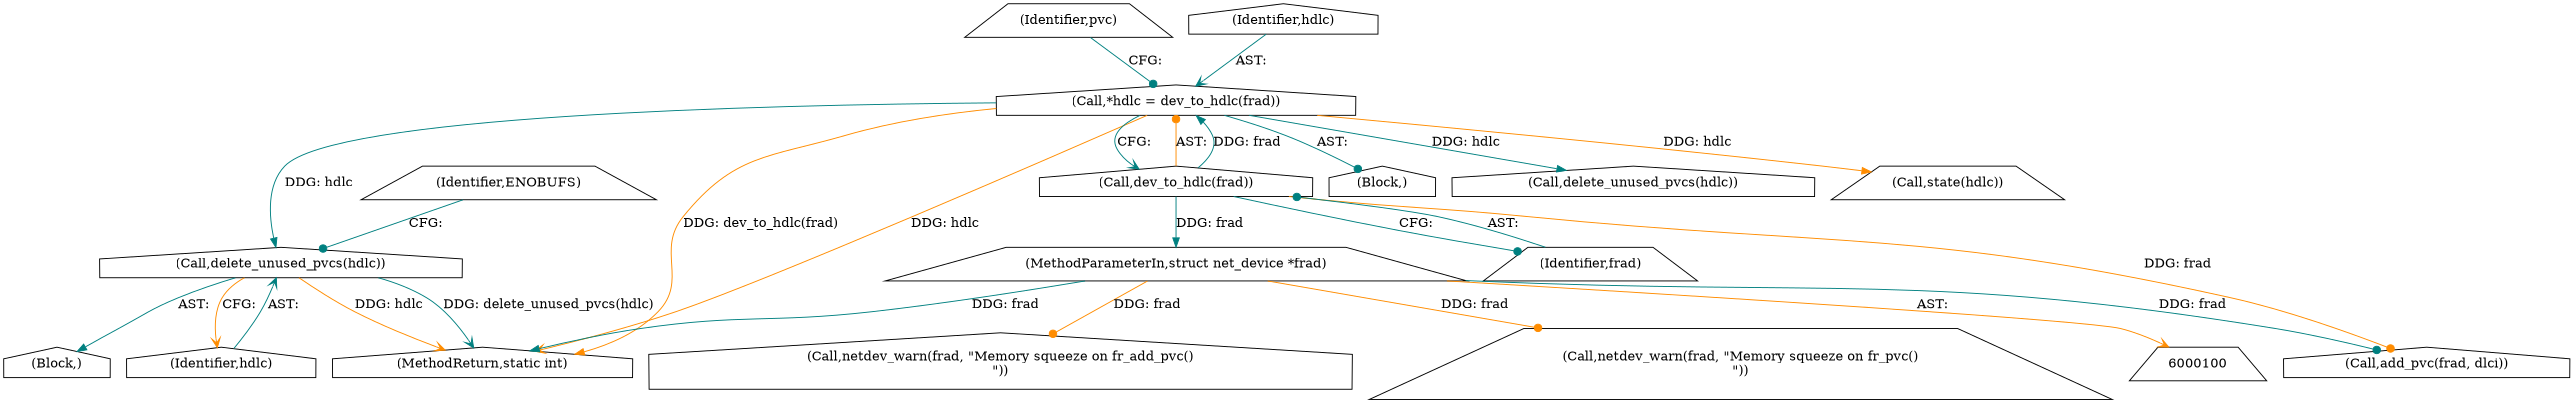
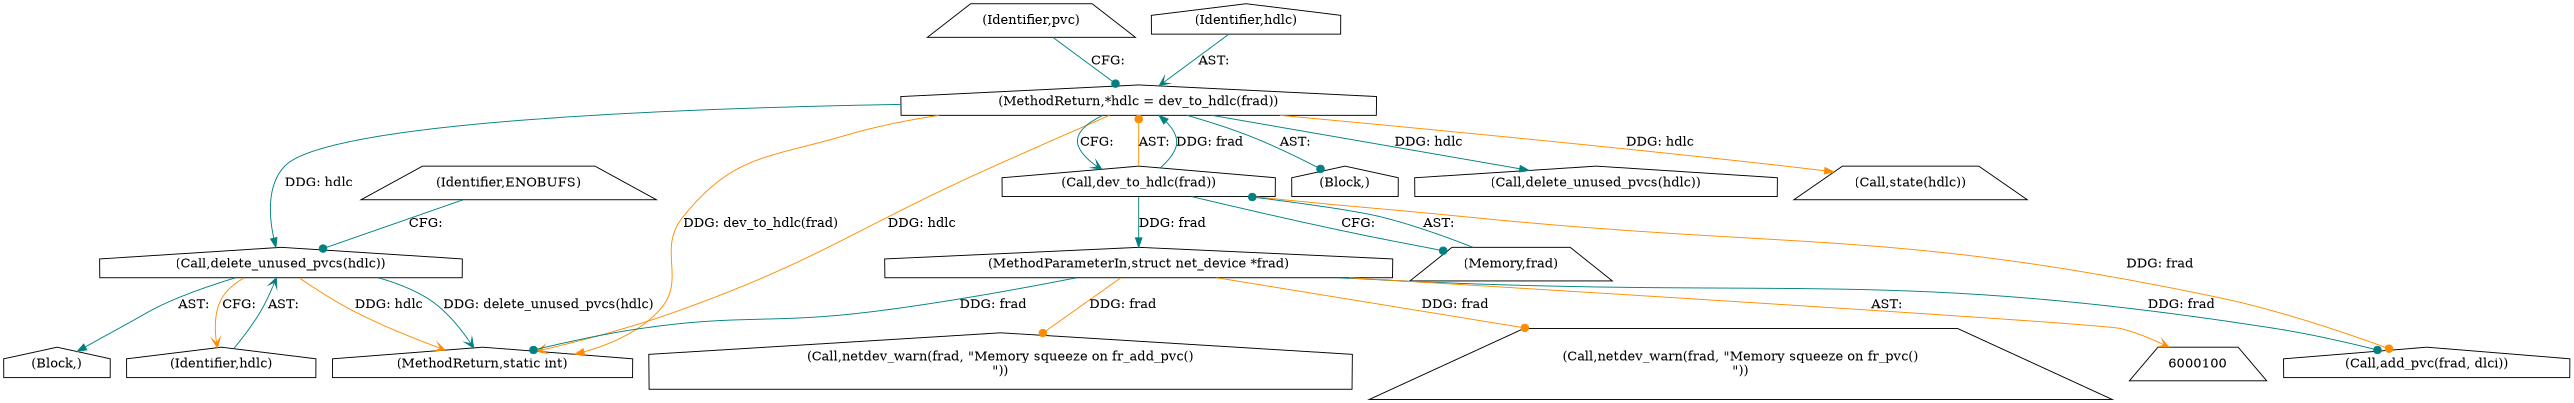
(1176, 102) -> (1139, 102)
(1176, 264) -> (1139, 264)
(1590, 264) -> (1511, 264)
(812, 317) -> (807, 318)
